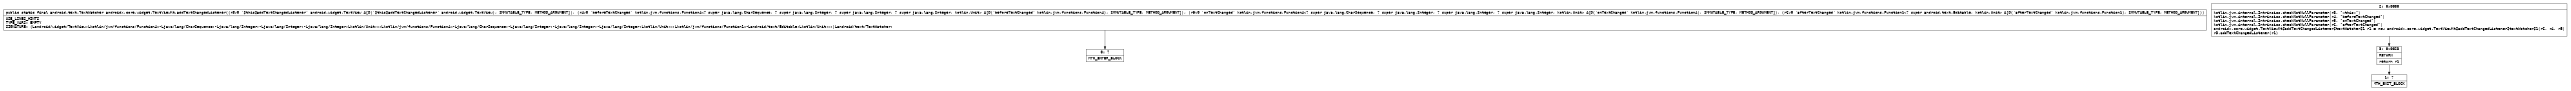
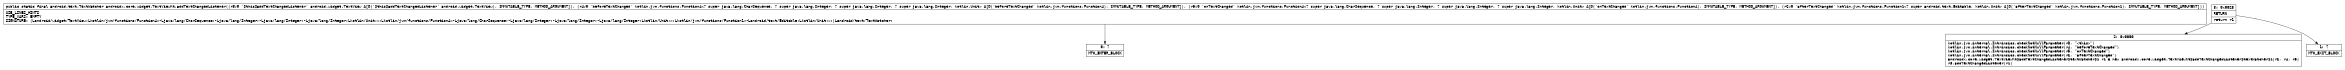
(2389, 40) -> (2200, 28)
